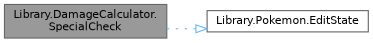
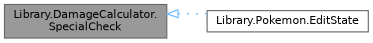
(181, 29) -> (193, 14)
